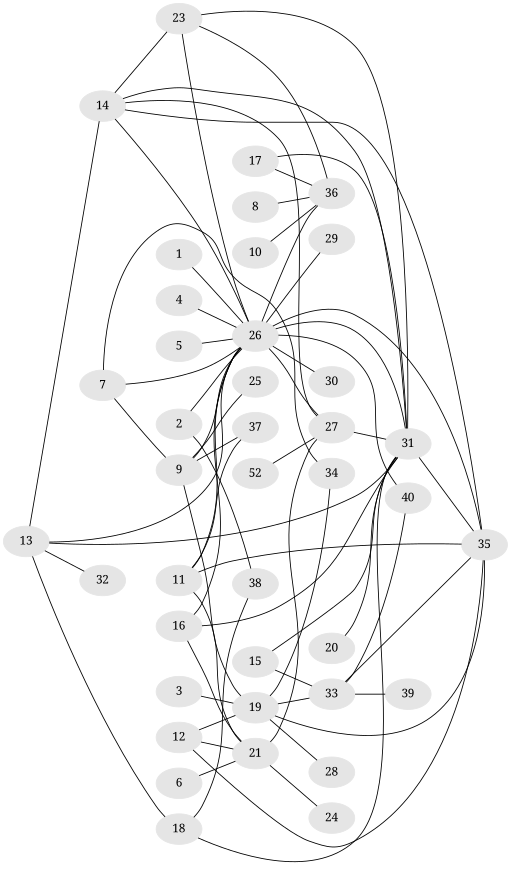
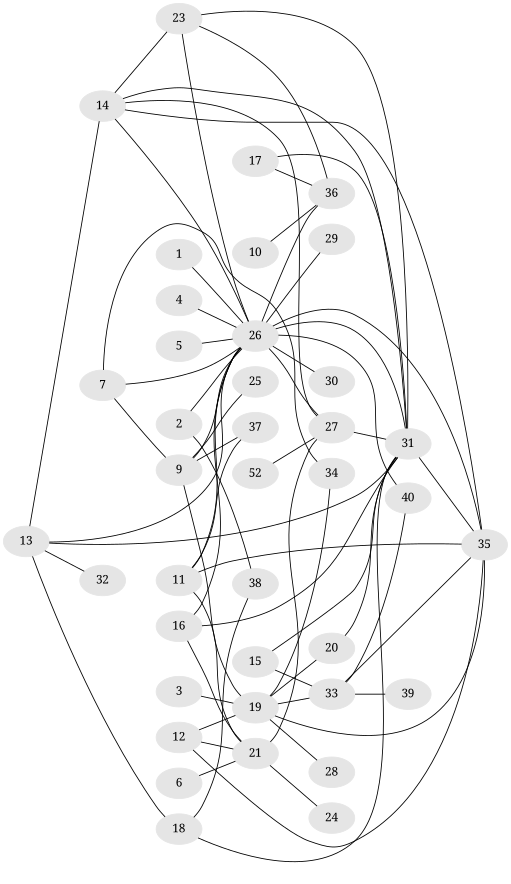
(255, 207) -> none
none -> (288, 683)
